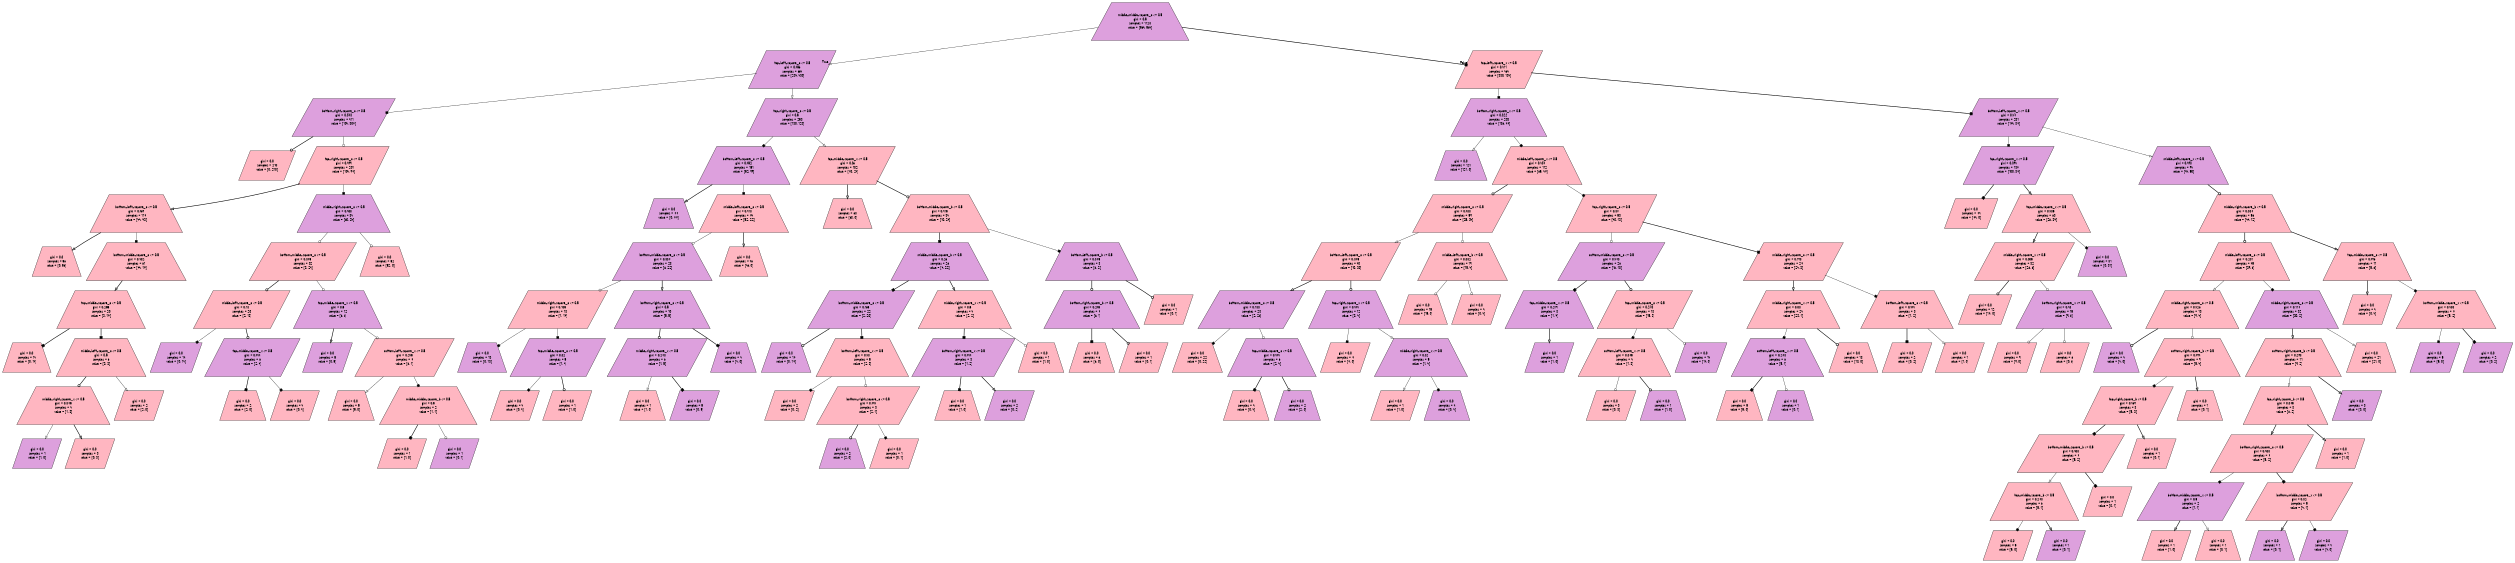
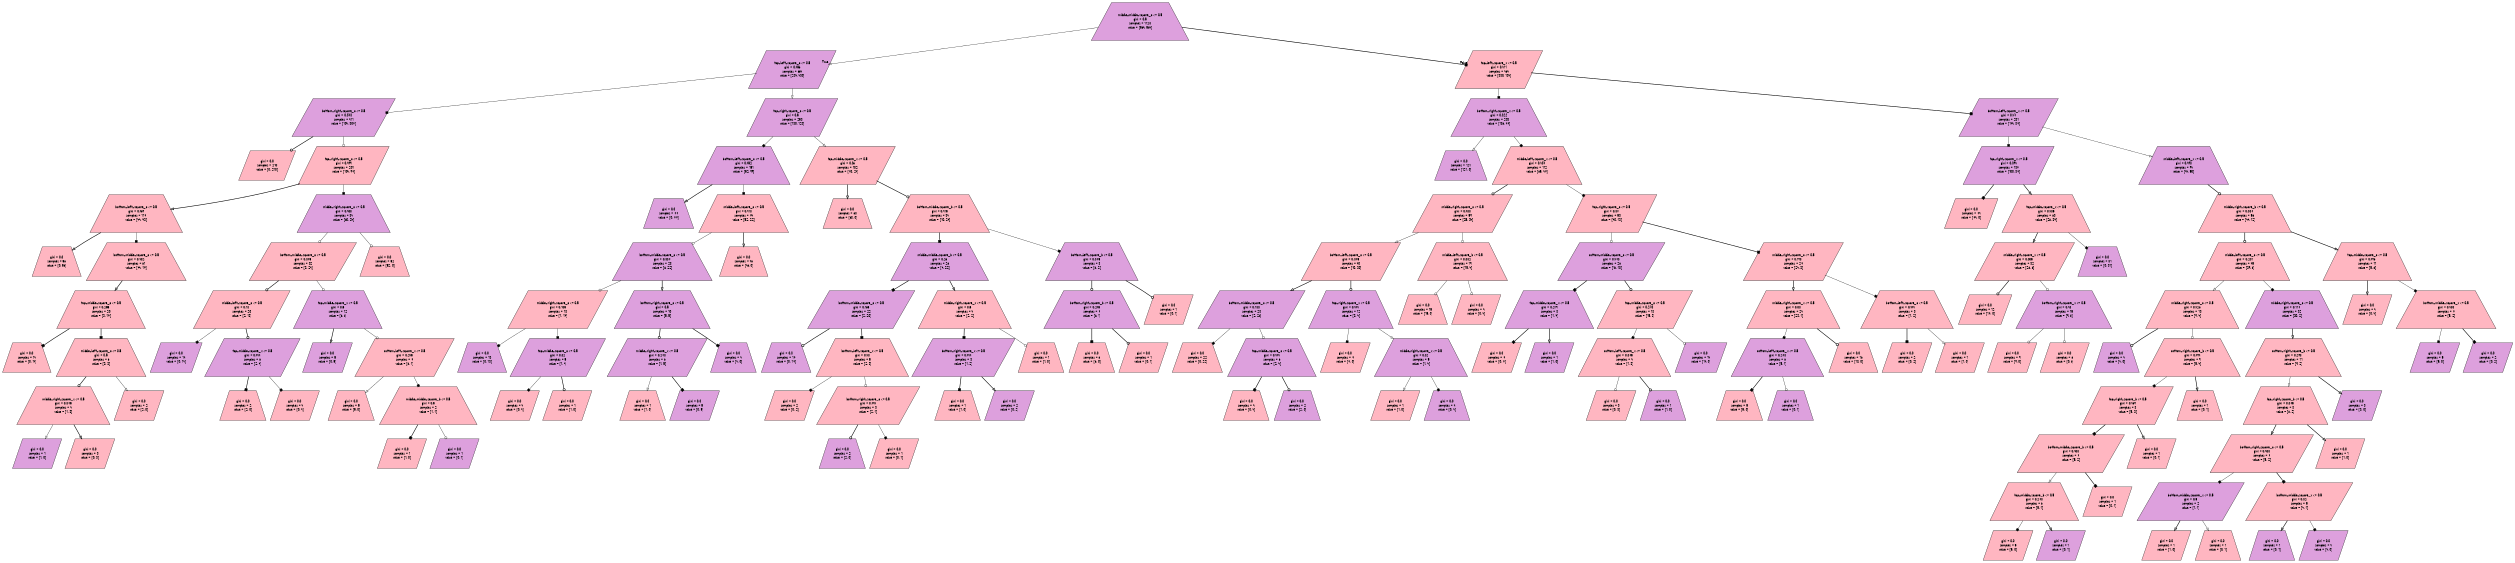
none -> (1497, 358)
(1853, 358) -> (1853, 358)
(2371, 358) -> none
